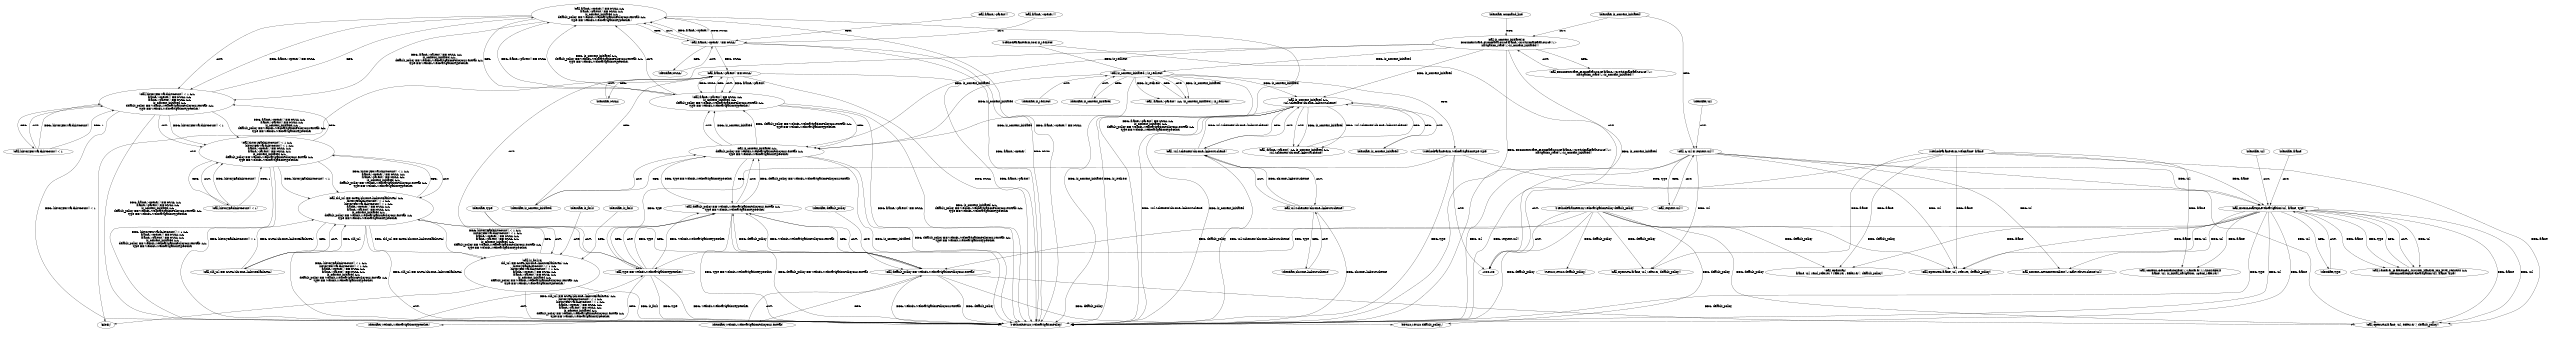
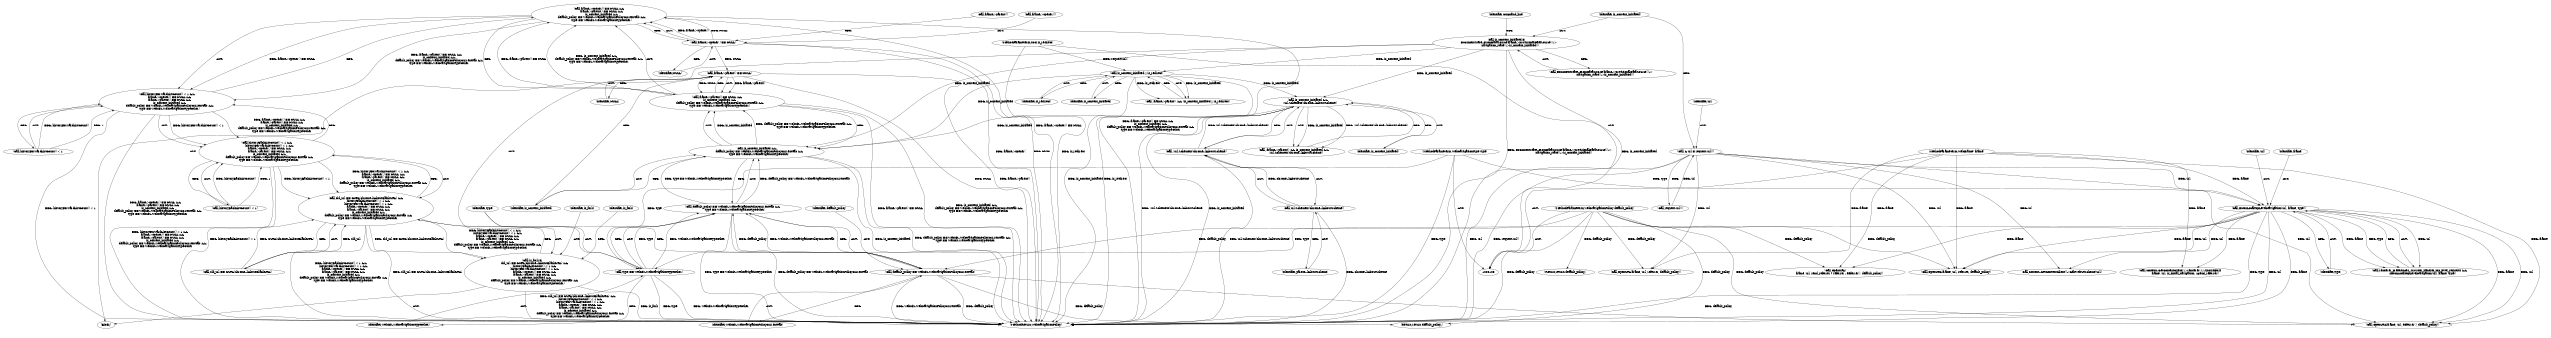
(1116, 59) -> (1116, 59)
(1326, 84) -> (1077, 83)
none -> (1061, 139)
(1676, 179) -> (1676, 179)
(1689, 179) -> (1689, 179)
(1305, 272) -> (1305, 272)
